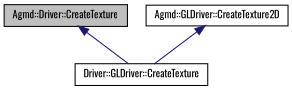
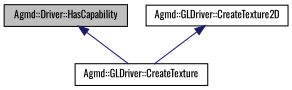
(66, 16) -> (66, 16)
(141, 75) -> (141, 75)
